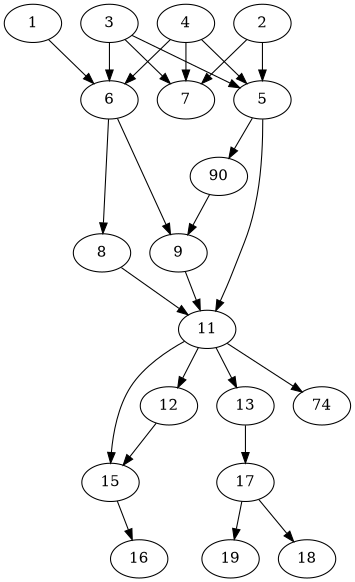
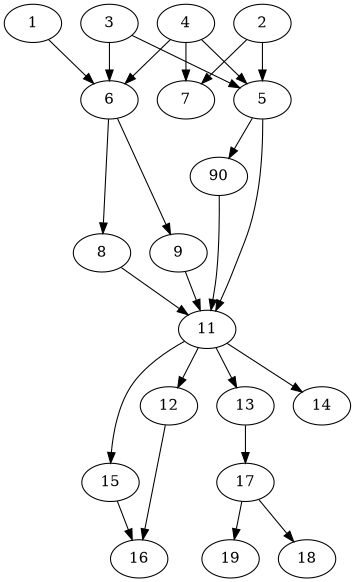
(143, 57) -> none
(201, 210) -> (218, 248)
(322, 406) -> (322, 406)
(143, 440) -> (155, 477)
